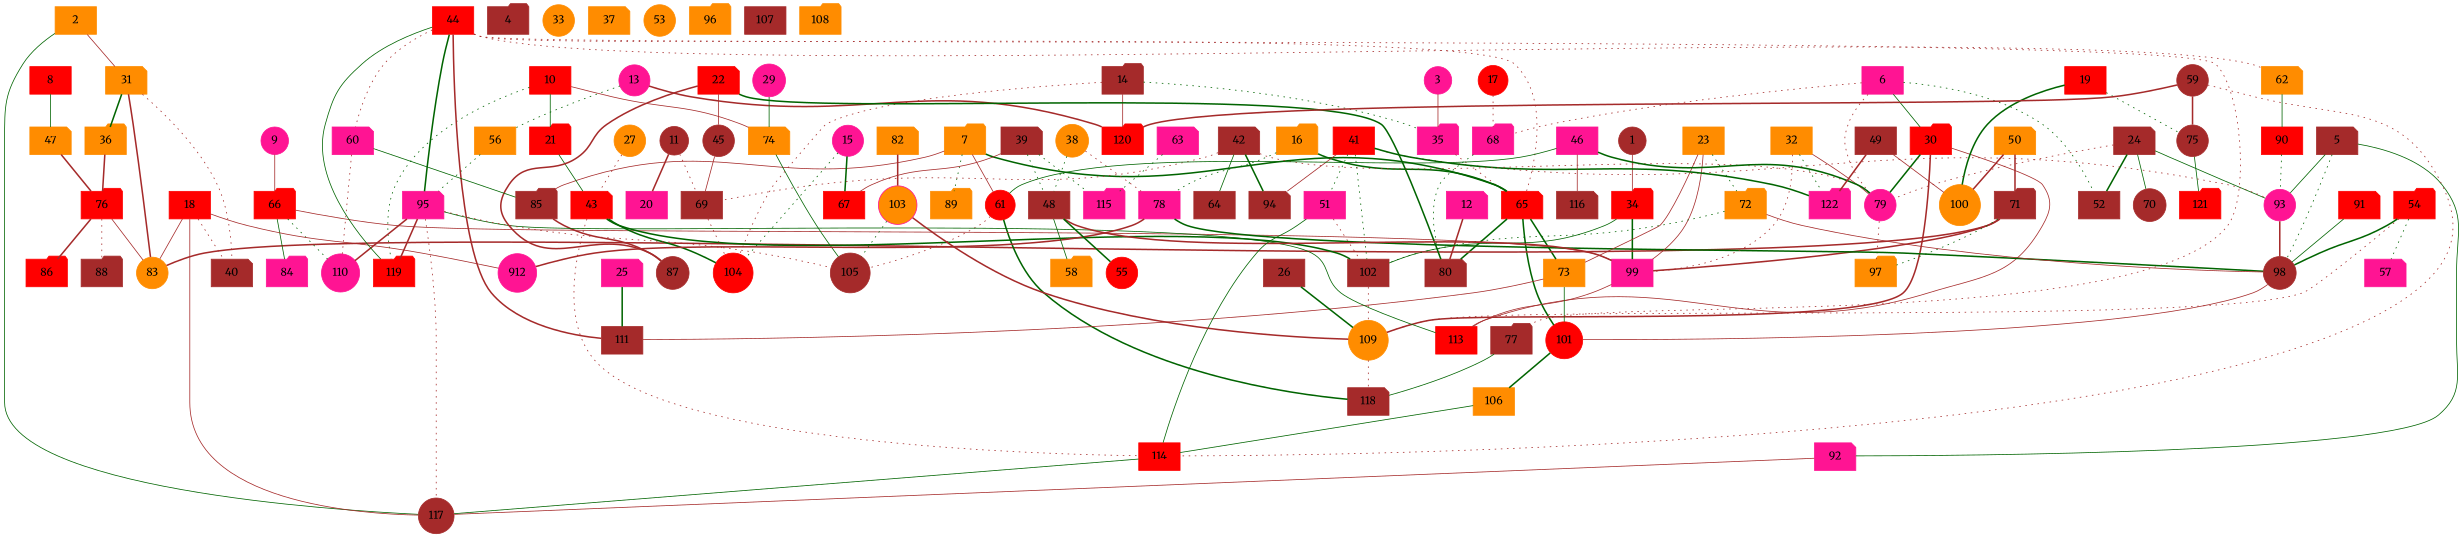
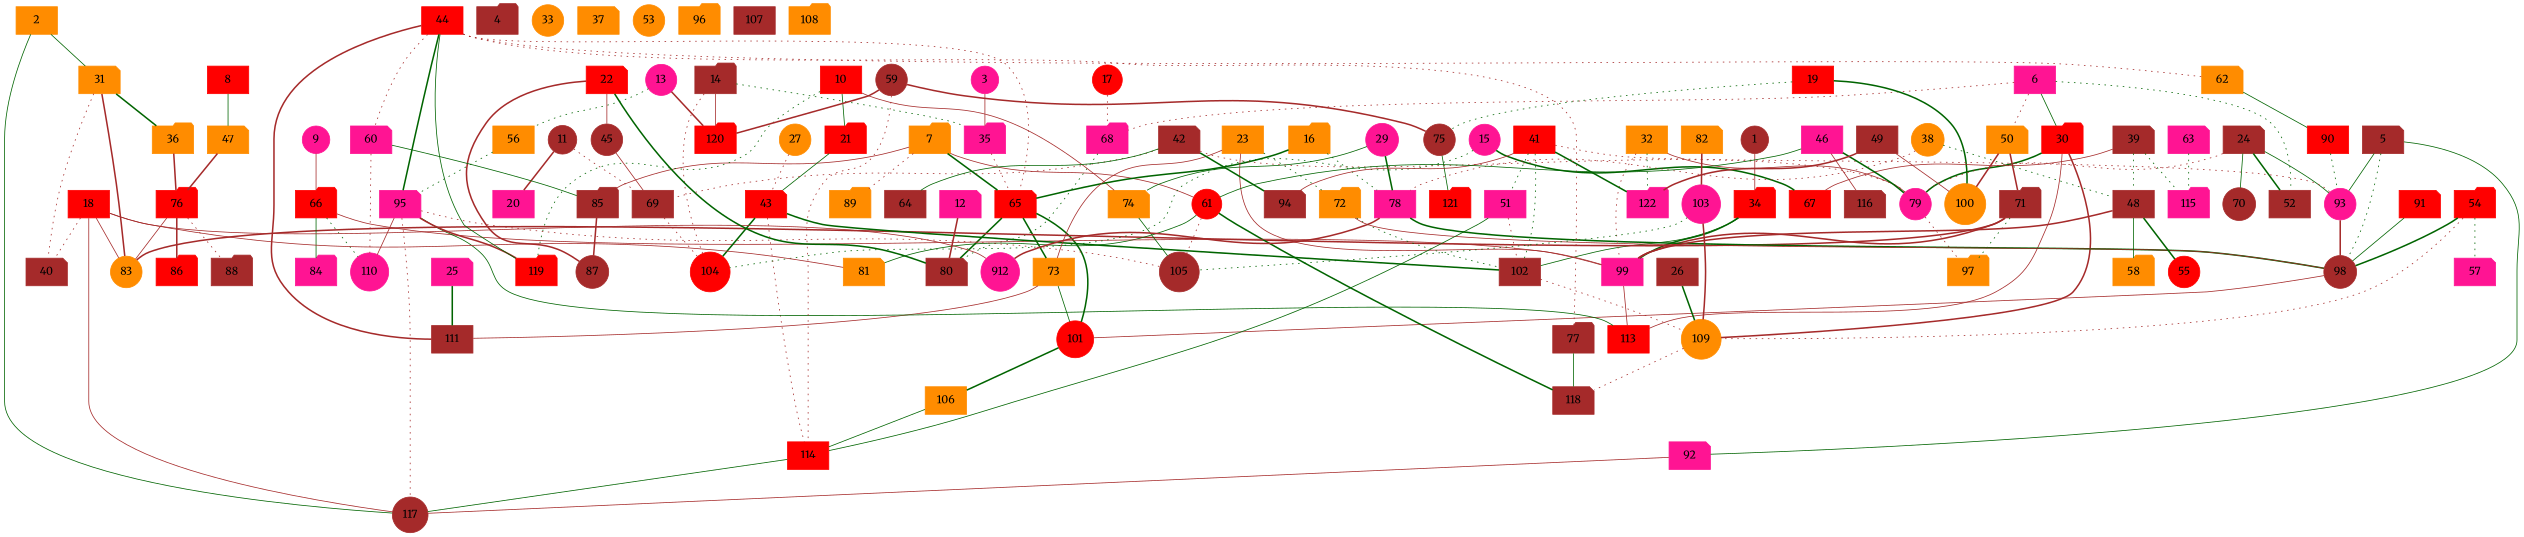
(101, 50) -> (68, 50)
(1845, 144) -> (2021, 110)
(958, 173) -> (895, 168)
none -> (1389, 175)
(898, 205) -> (1701, 204)
(382, 239) -> (385, 237)
none -> (864, 272)
